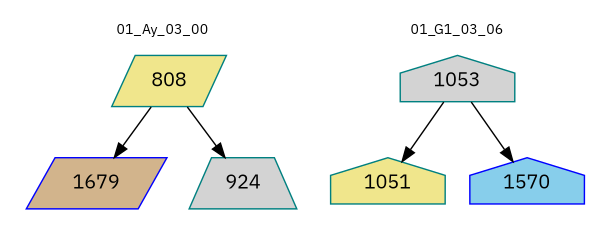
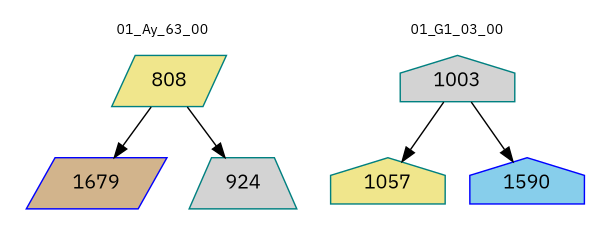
(163, 31) -> (163, 31)
(458, 31) -> (458, 31)
(458, 81) -> (458, 81)
(388, 183) -> (388, 183)
(527, 183) -> (527, 183)
